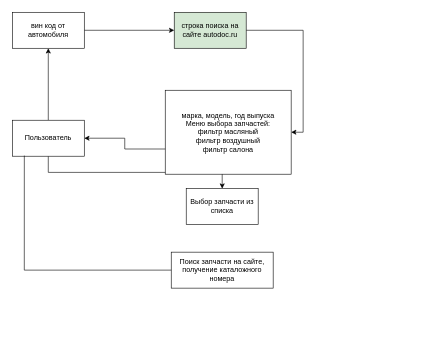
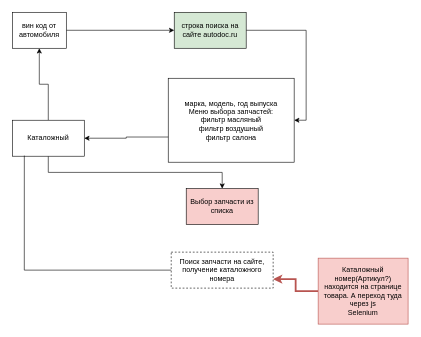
(48, 30) -> (39, 30)
(228, 132) -> (231, 120)
(48, 138) -> (48, 138)
(222, 207) -> (222, 207)
(222, 270) -> (222, 270)
none -> (296, 288)
none -> (363, 291)
